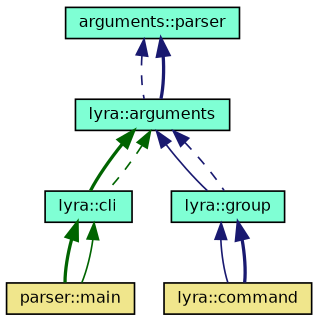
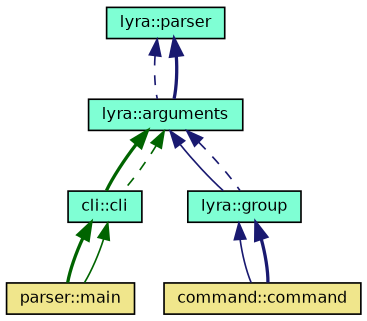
(153, 23) -> (166, 23)
(89, 207) -> (105, 207)
(238, 299) -> (262, 299)
